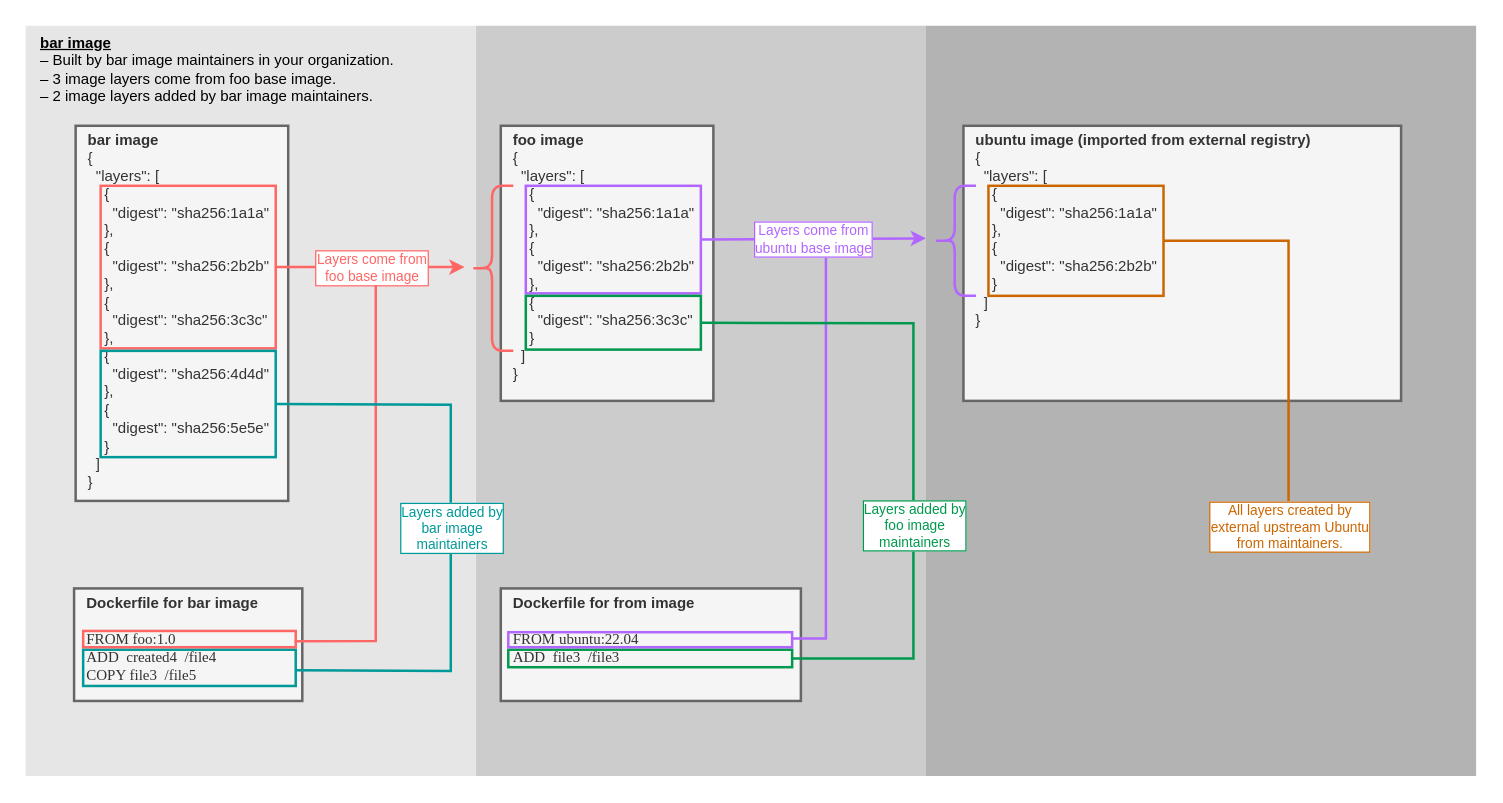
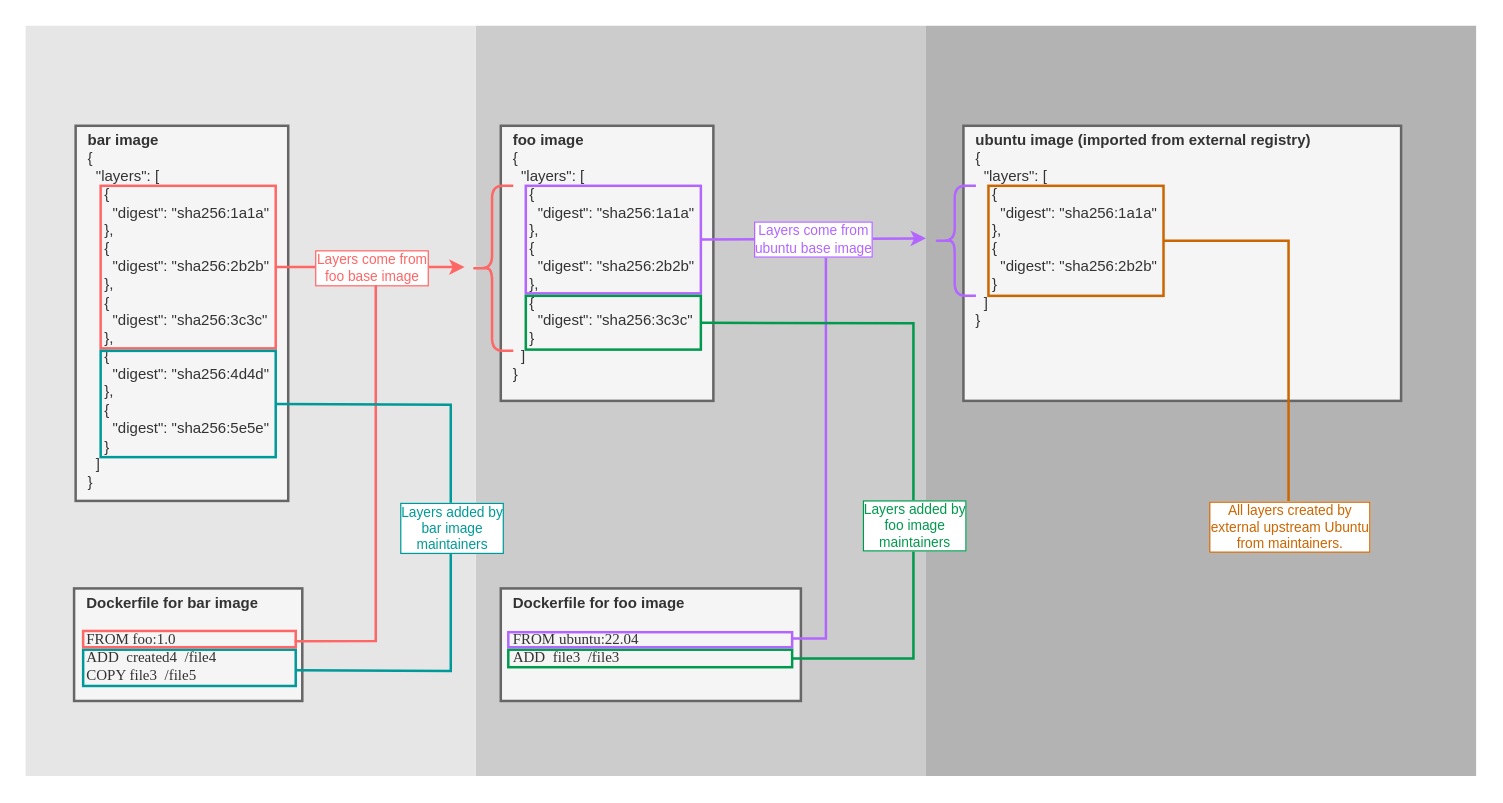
(238, 69) -> none
(606, 621) -> (602, 621)
